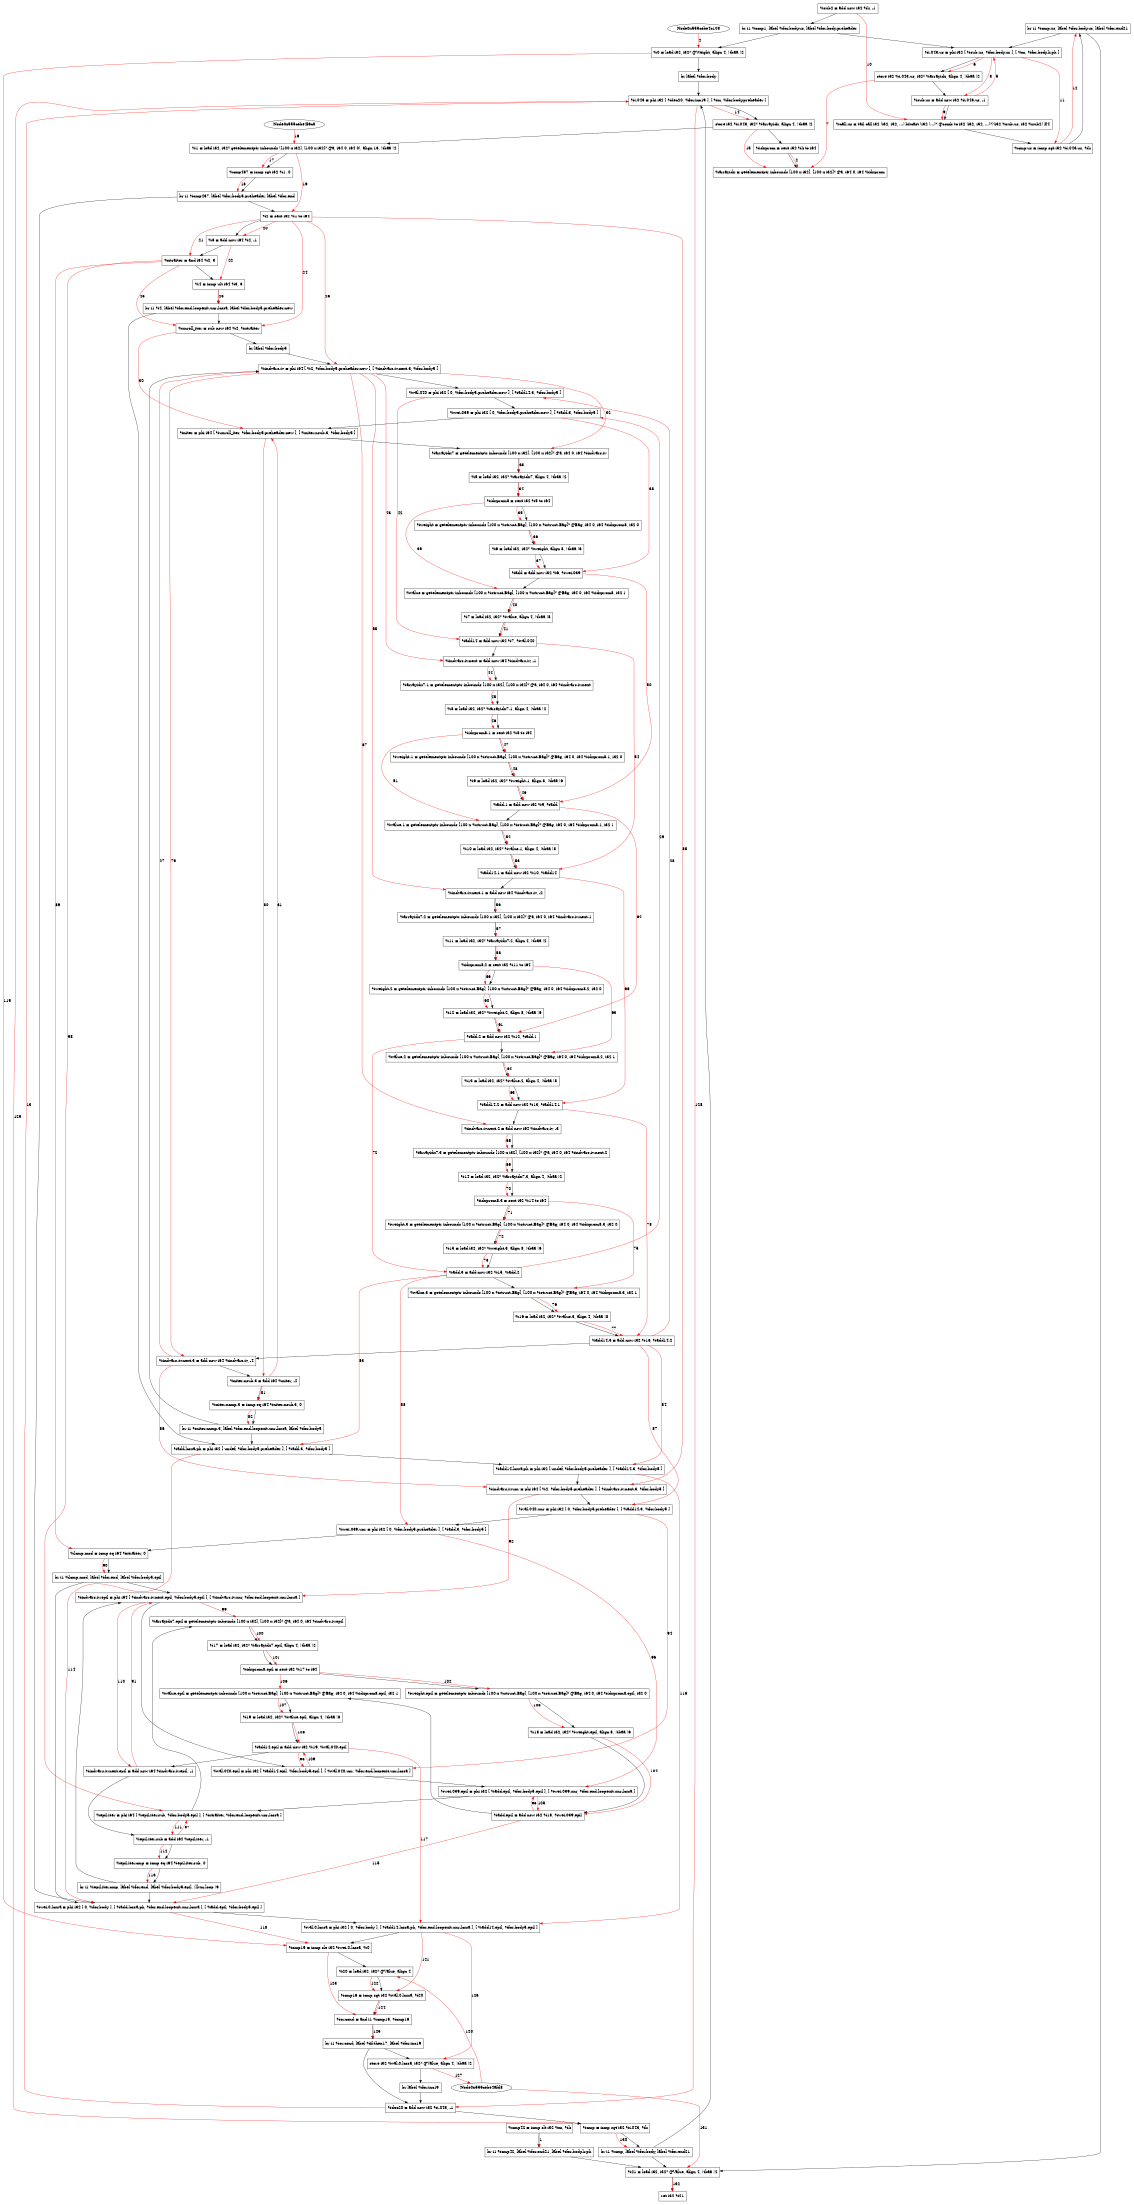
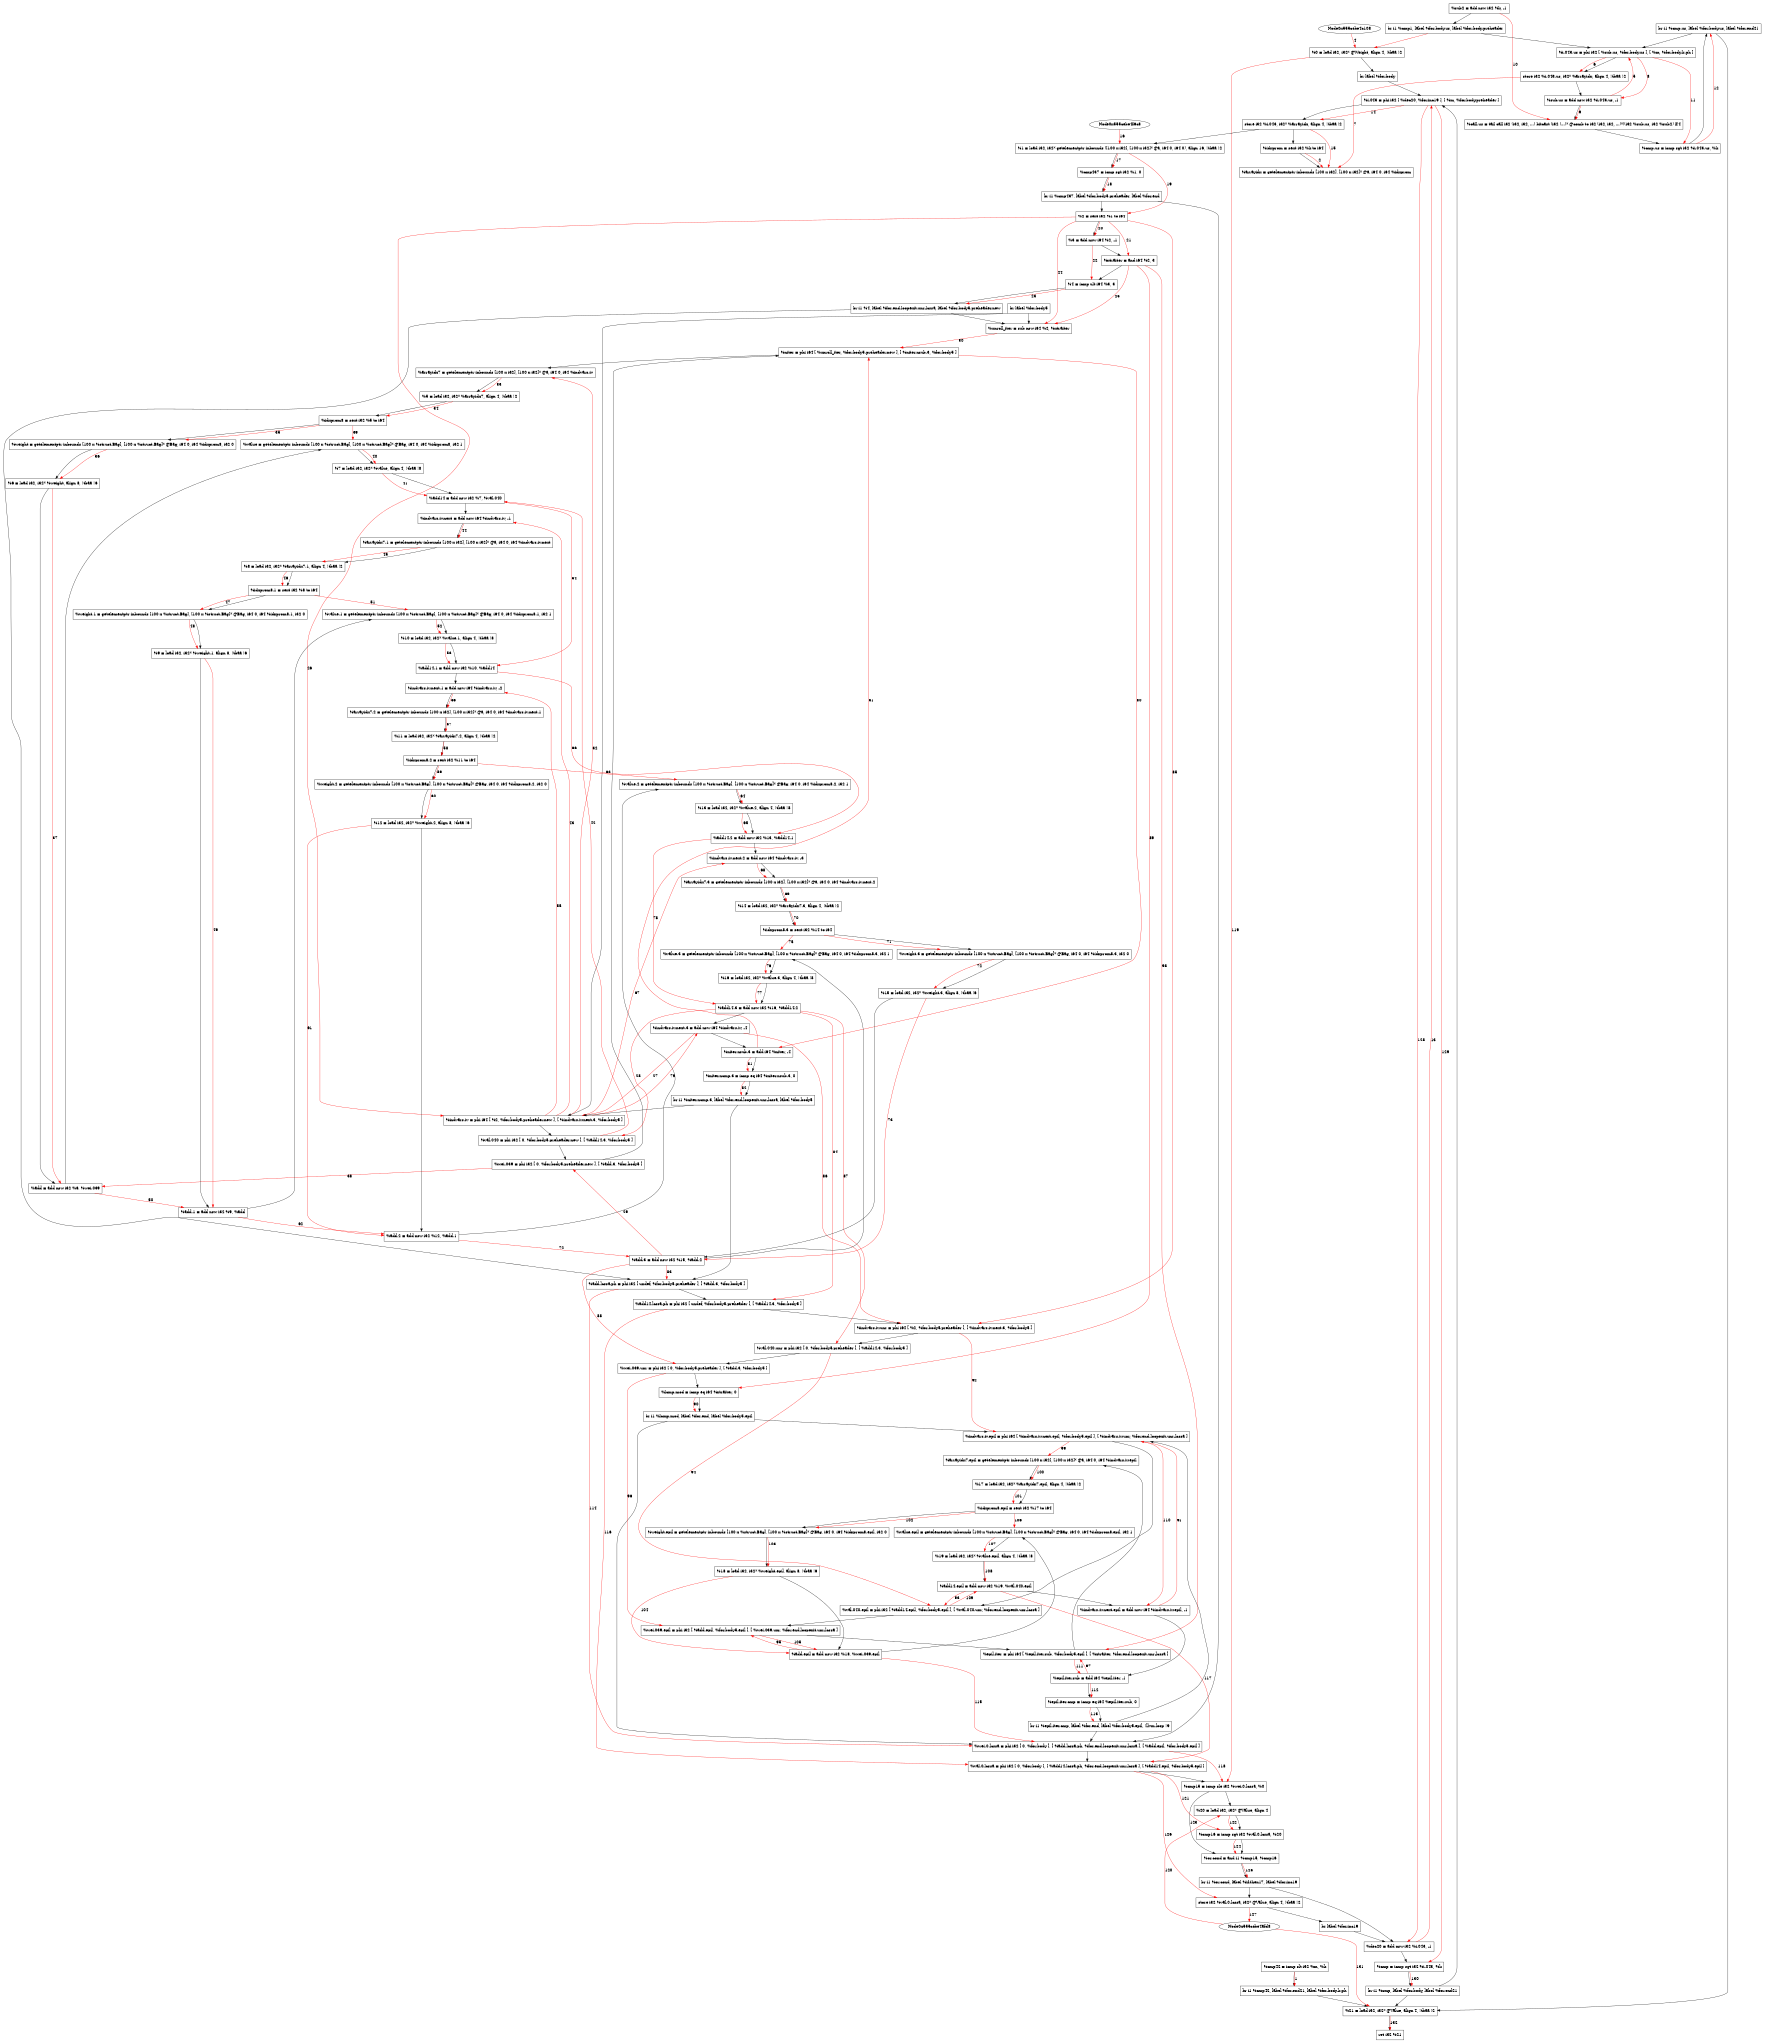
(750, 40) -> (1402, 40)
(242, 338) -> (1029, 317)
(330, 1988) -> (1190, 1823)
